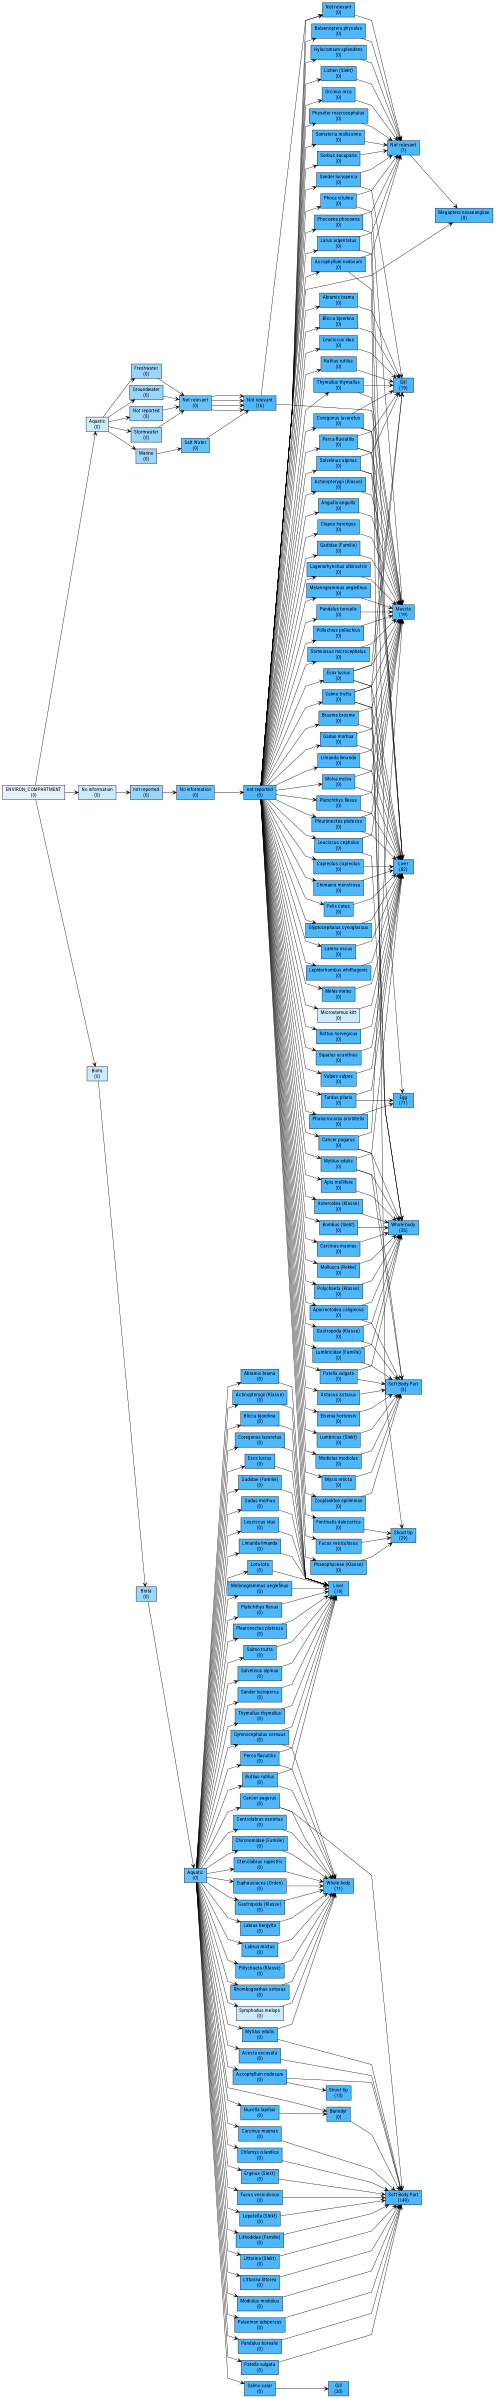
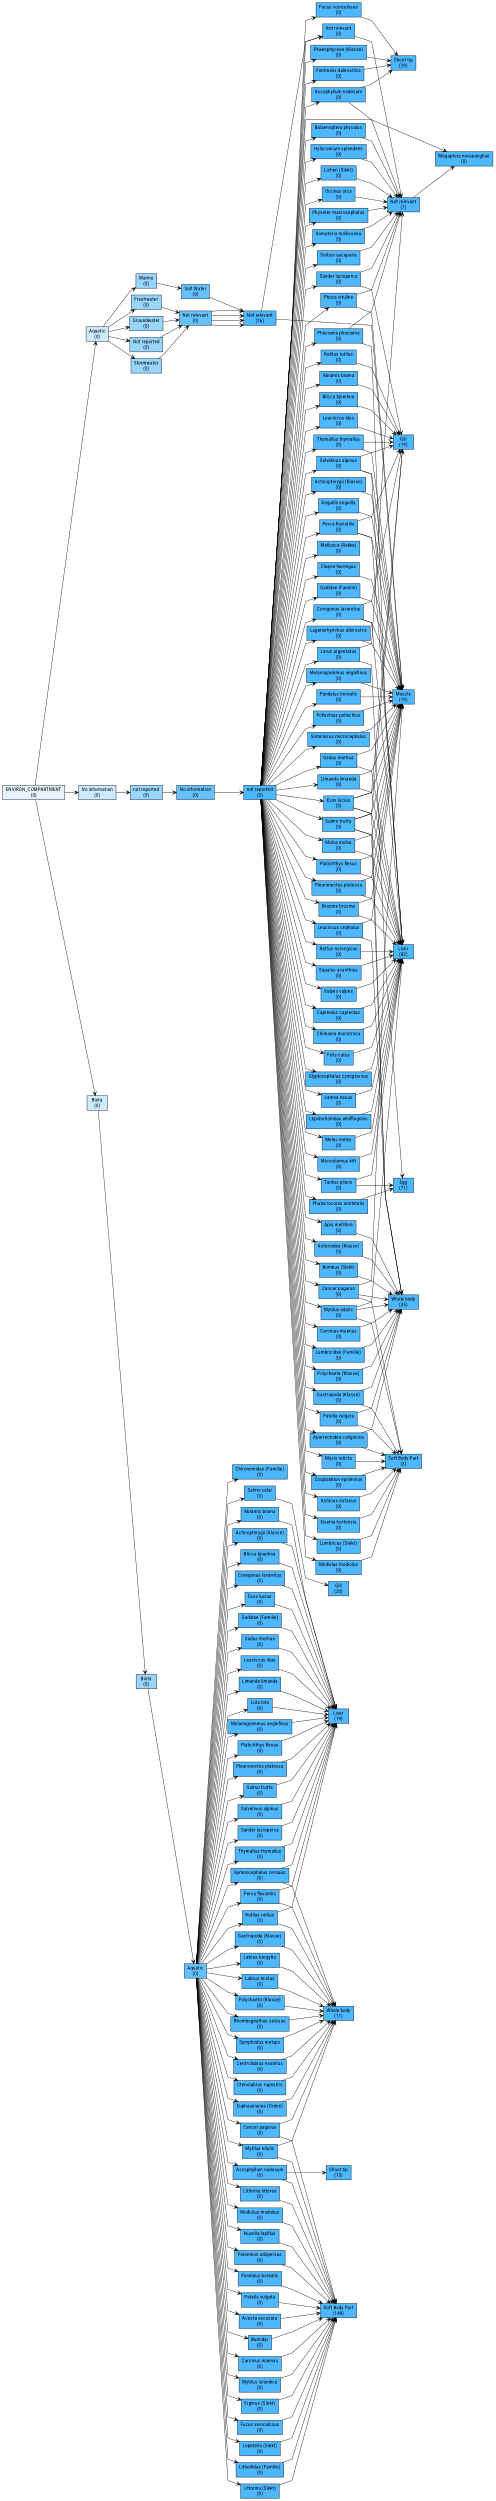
(339, 1015) -> (339, 1164)
(378, 1253) -> none
(376, 1369) -> none
(304, 1862) -> none
(260, 2013) -> (260, 2045)
(301, 2114) -> (307, 2268)
(260, 2155) -> (260, 2385)
